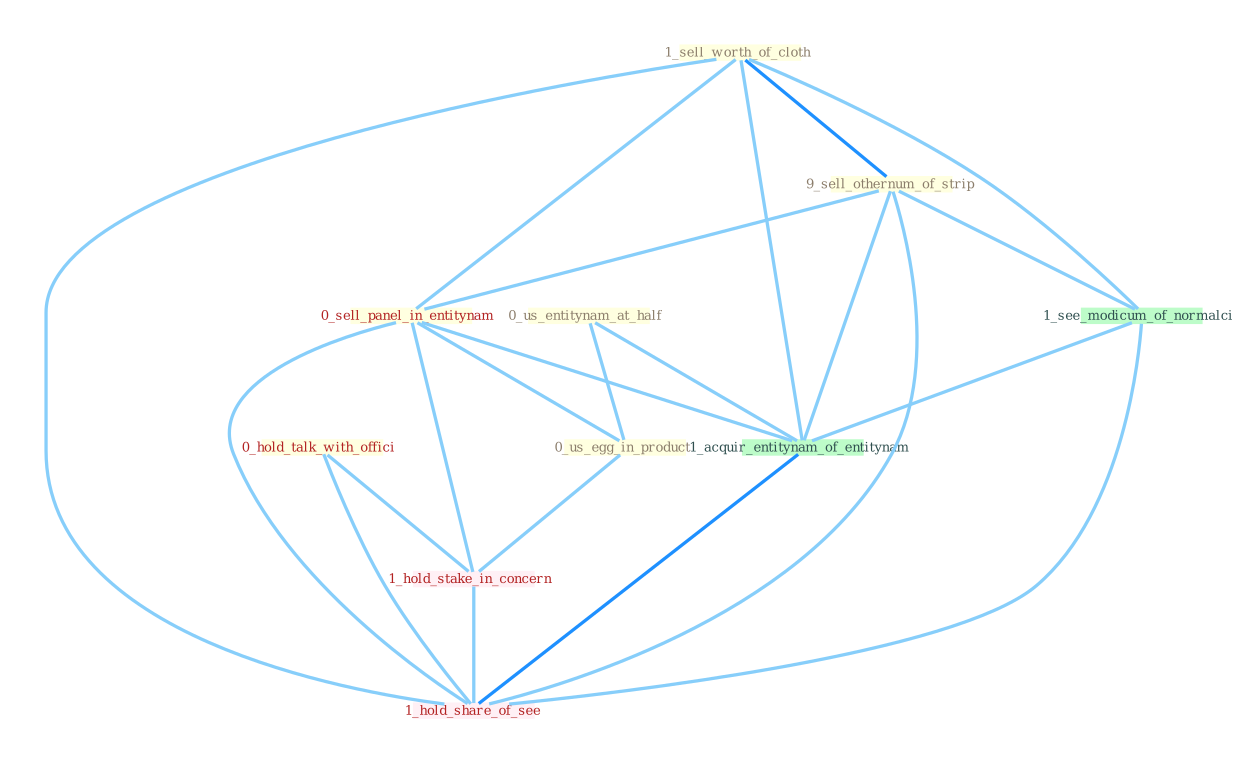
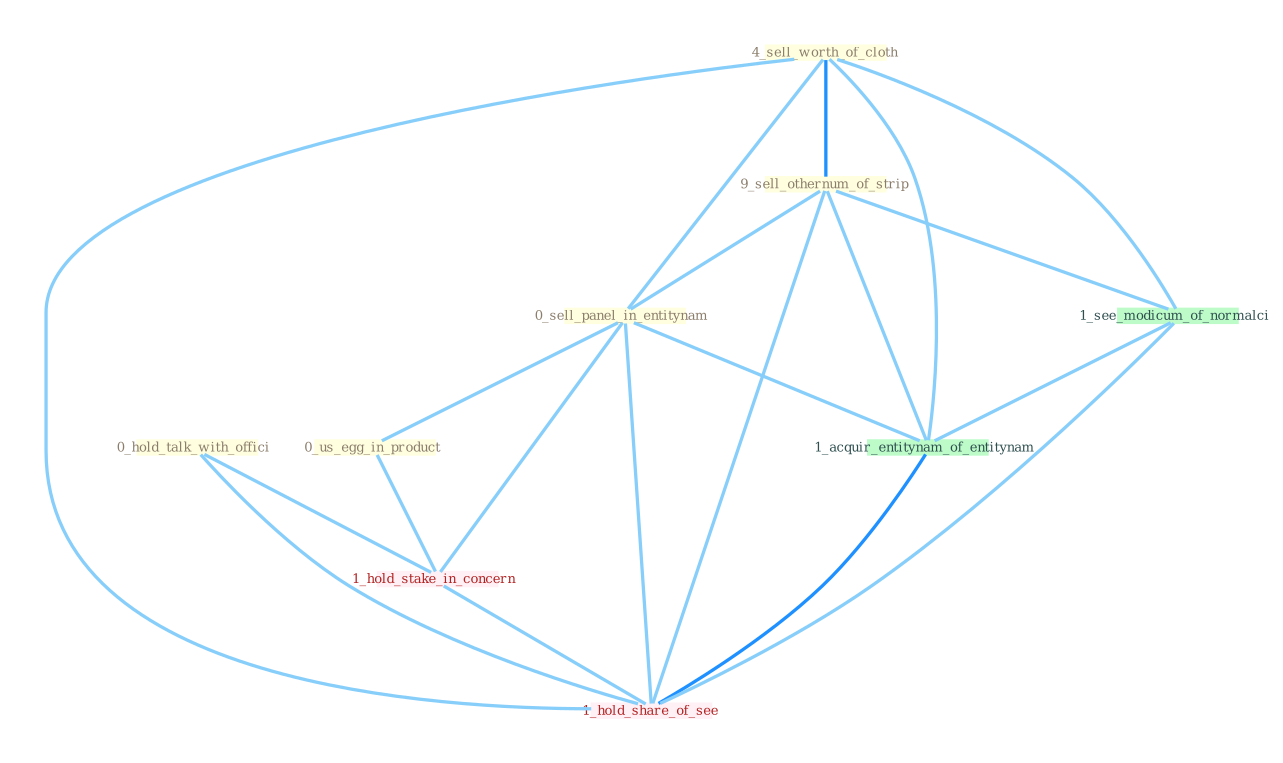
(740, 53) -> (826, 53)
(411, 316) -> (625, 316)
(589, 316) -> none
(322, 447) -> (197, 447)
